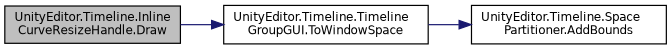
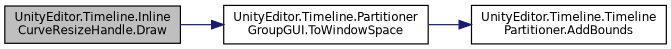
(326, 25) -> (326, 25)
(569, 25) -> (569, 25)
